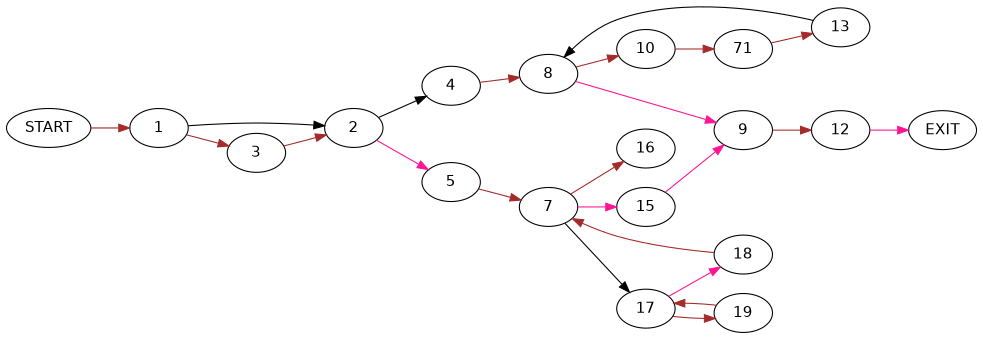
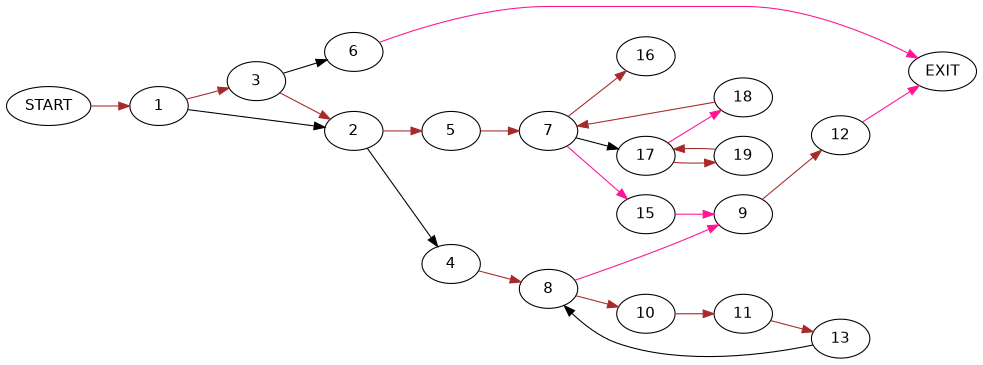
(743, 49) -> (743, 314)
none -> (354, 52)
(398, 152) -> (397, 131)
